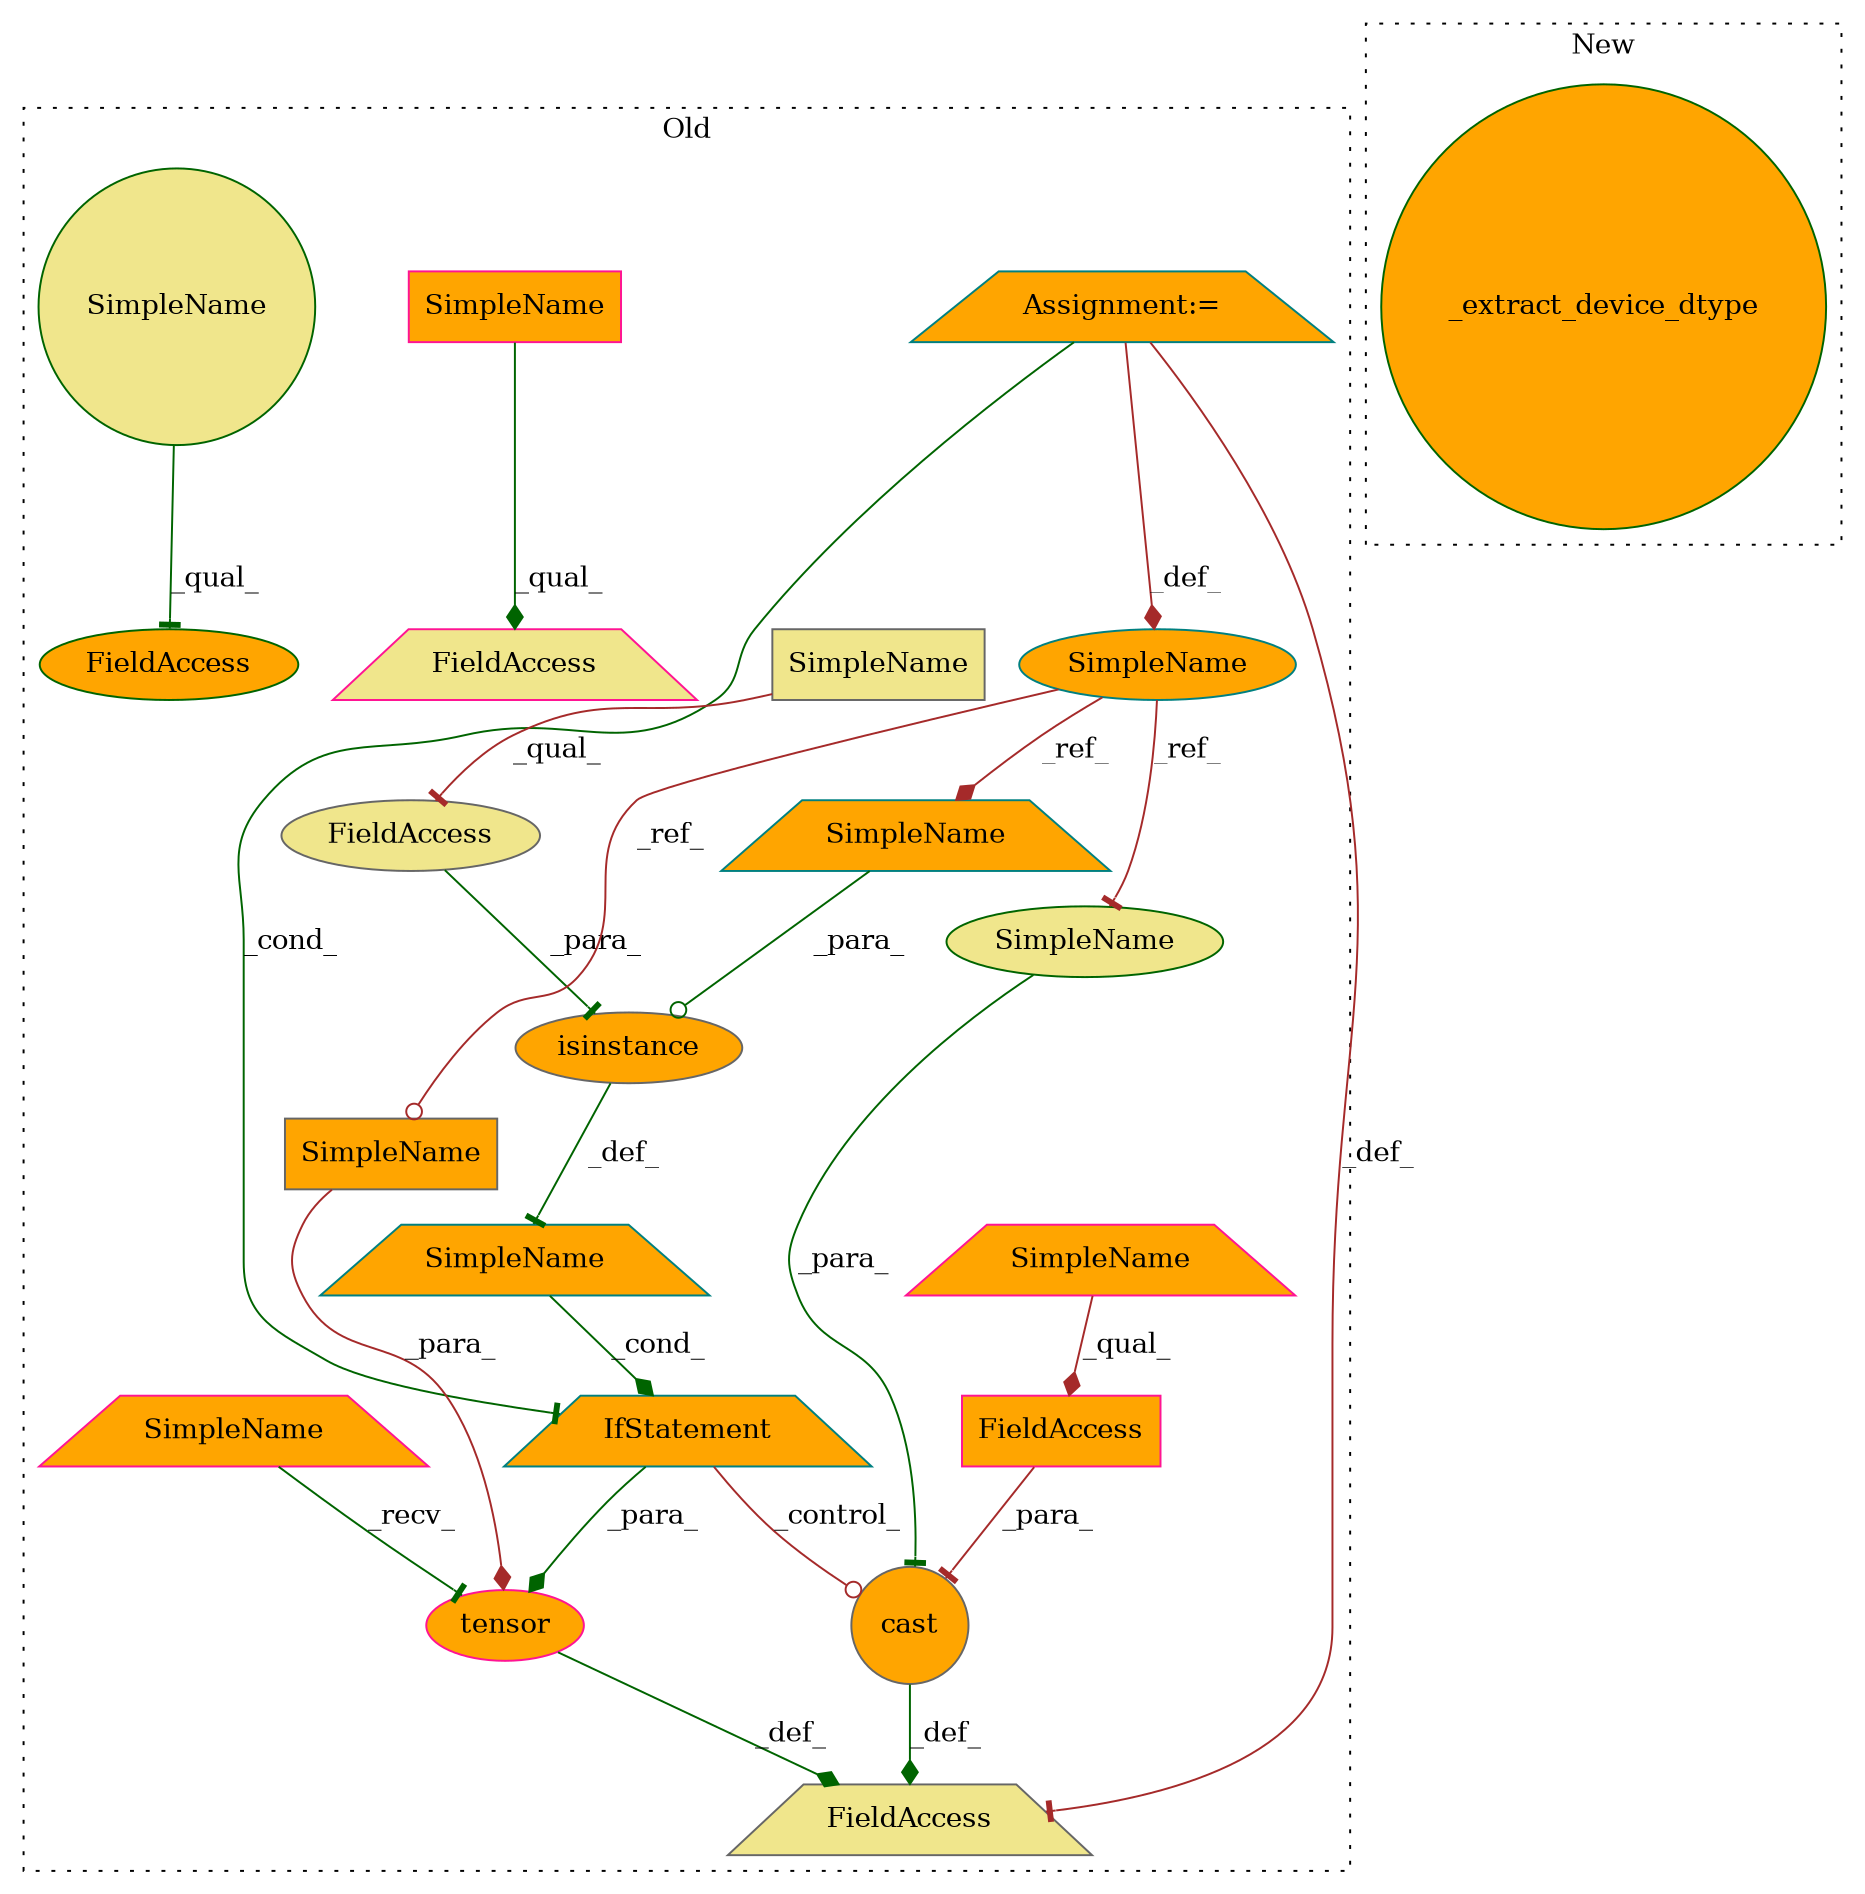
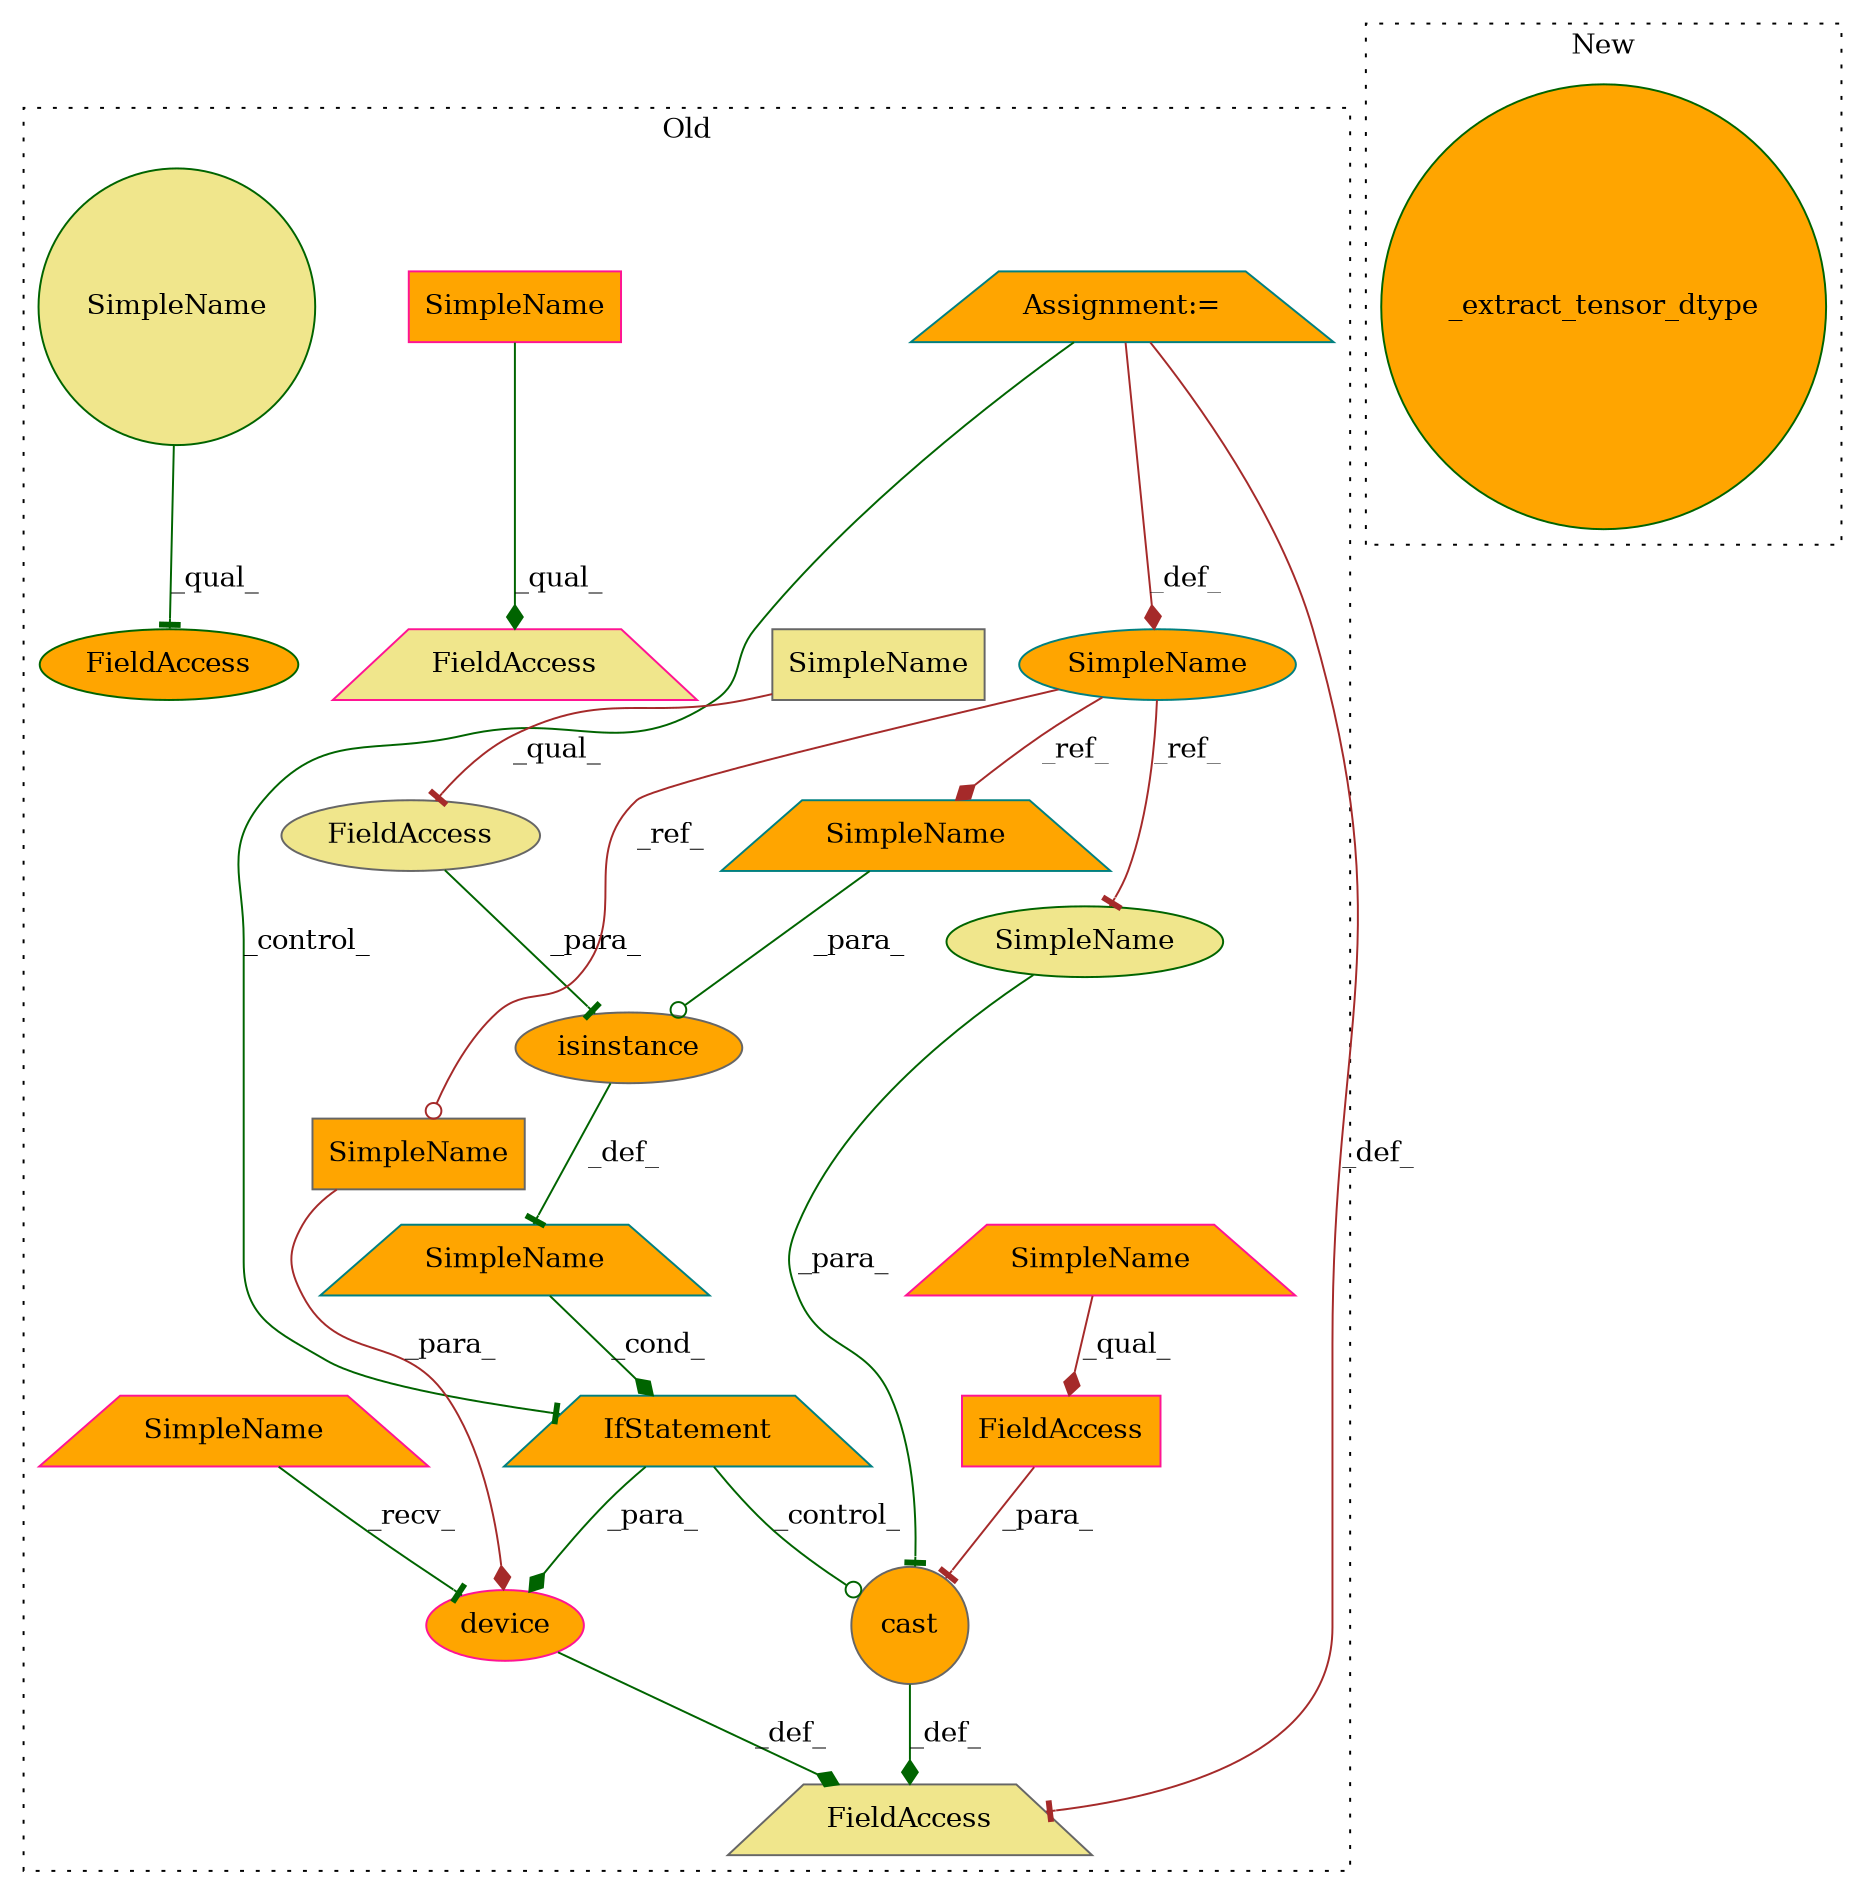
(1604, 307) -> (1604, 307)
(291, 942) -> (307, 942)
(775, 1532) -> (775, 1532)
(505, 1625) -> (505, 1625)
